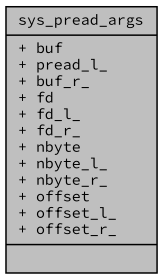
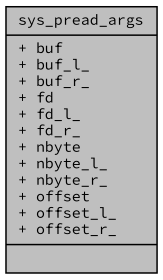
(64, 65) -> (55, 65)
